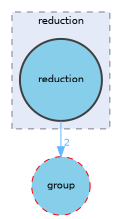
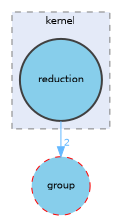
(61, 21) -> (61, 21)
